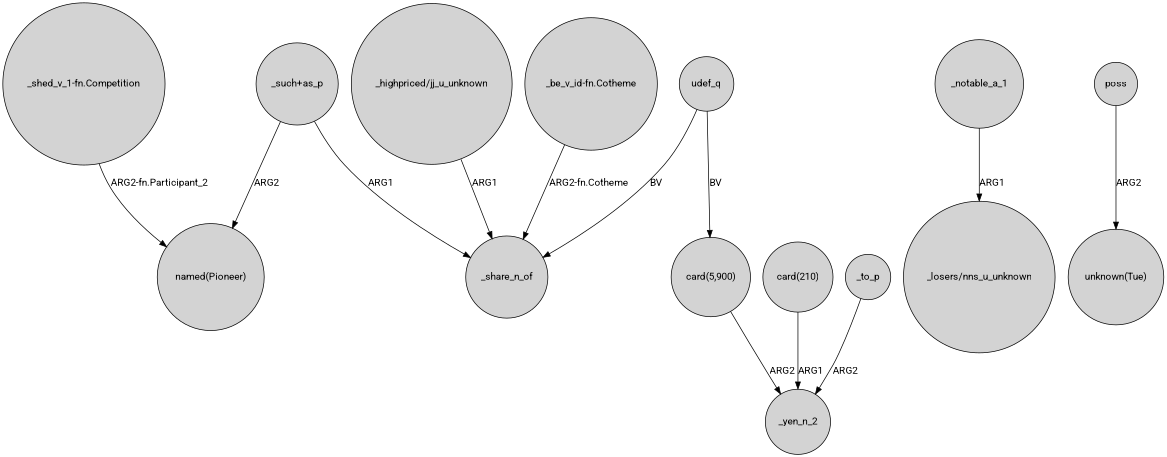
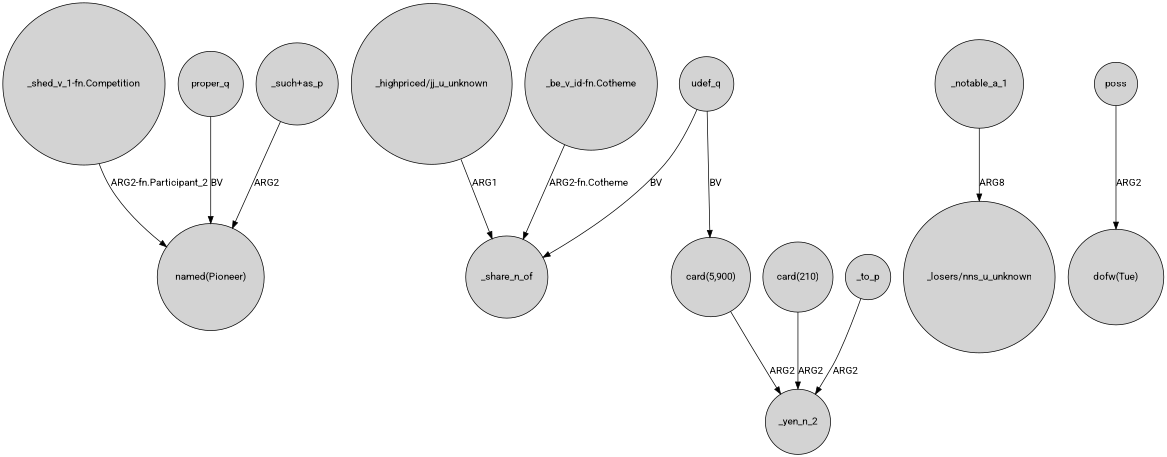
none -> (211, 84)
(992, 183) -> (992, 183)
(380, 198) -> none
(1116, 277) -> (1116, 277)
(811, 371) -> (811, 371)
